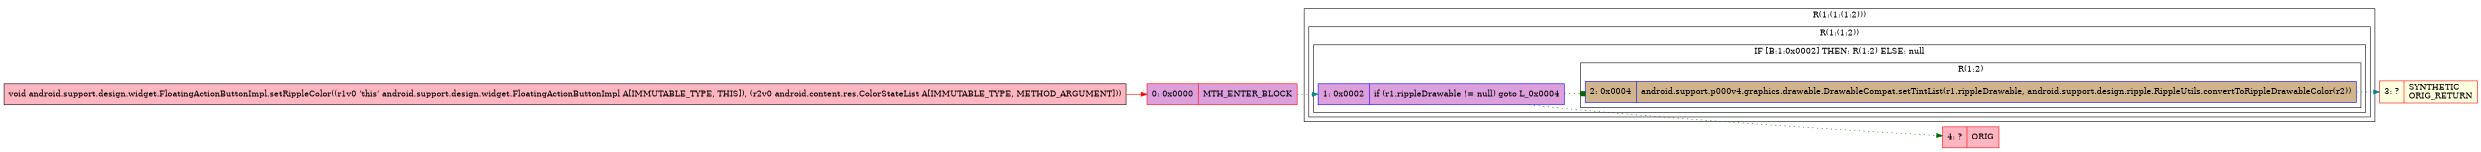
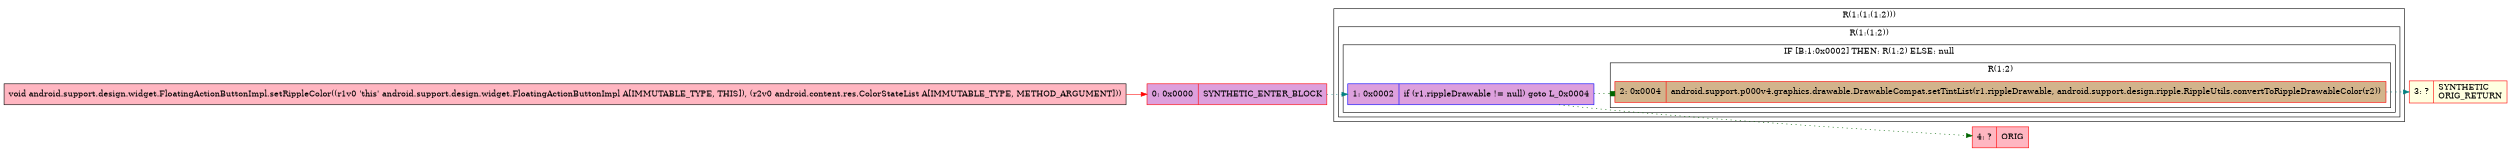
(1971, 92) -> (2000, 92)
(1248, 94) -> (1263, 94)
